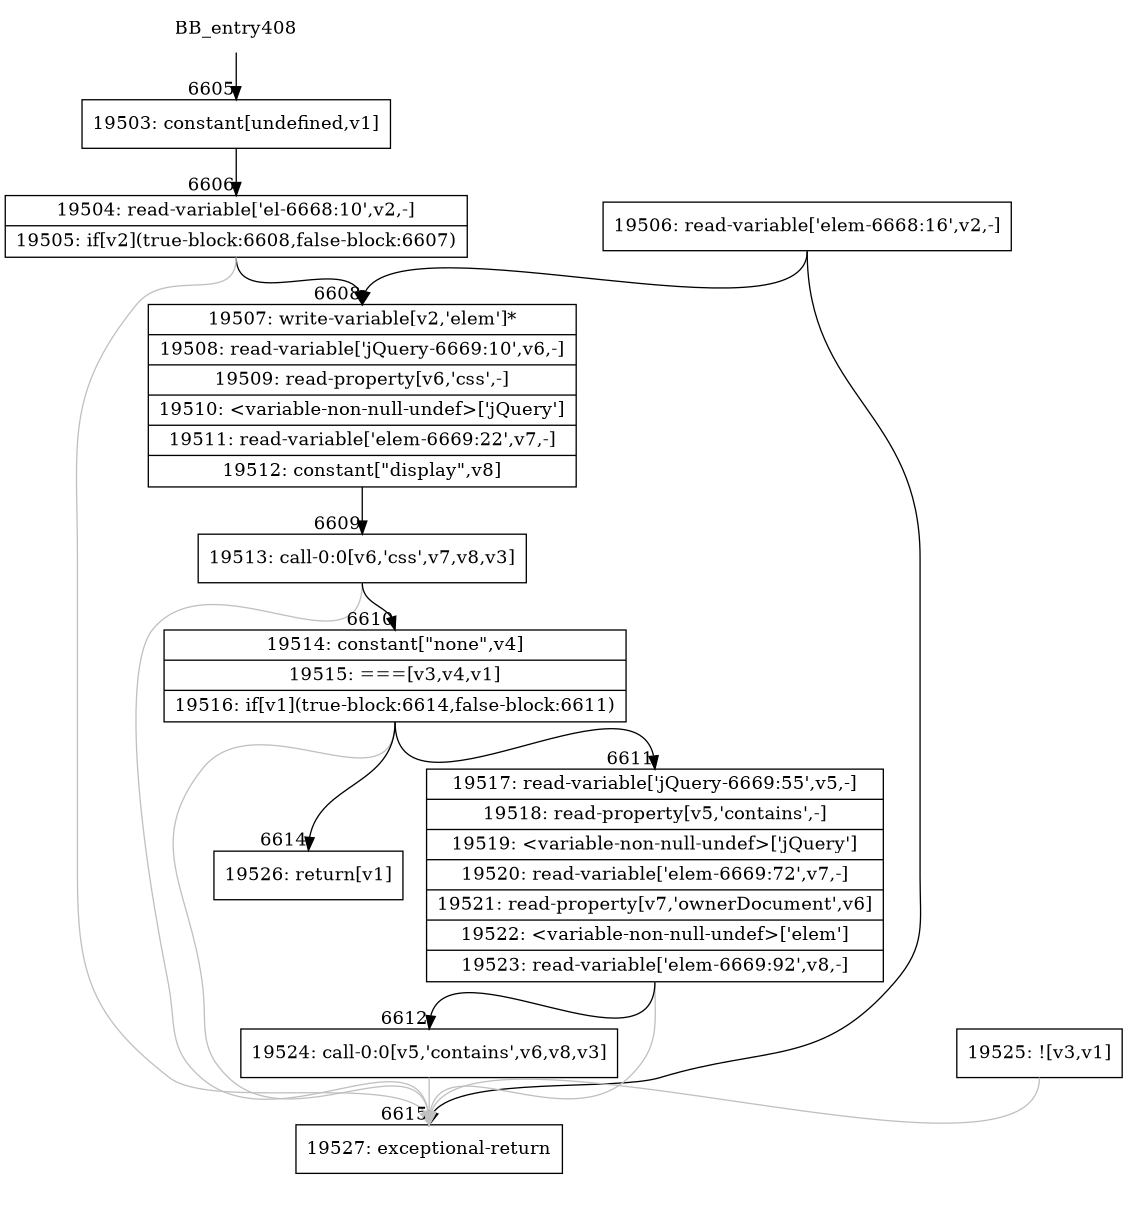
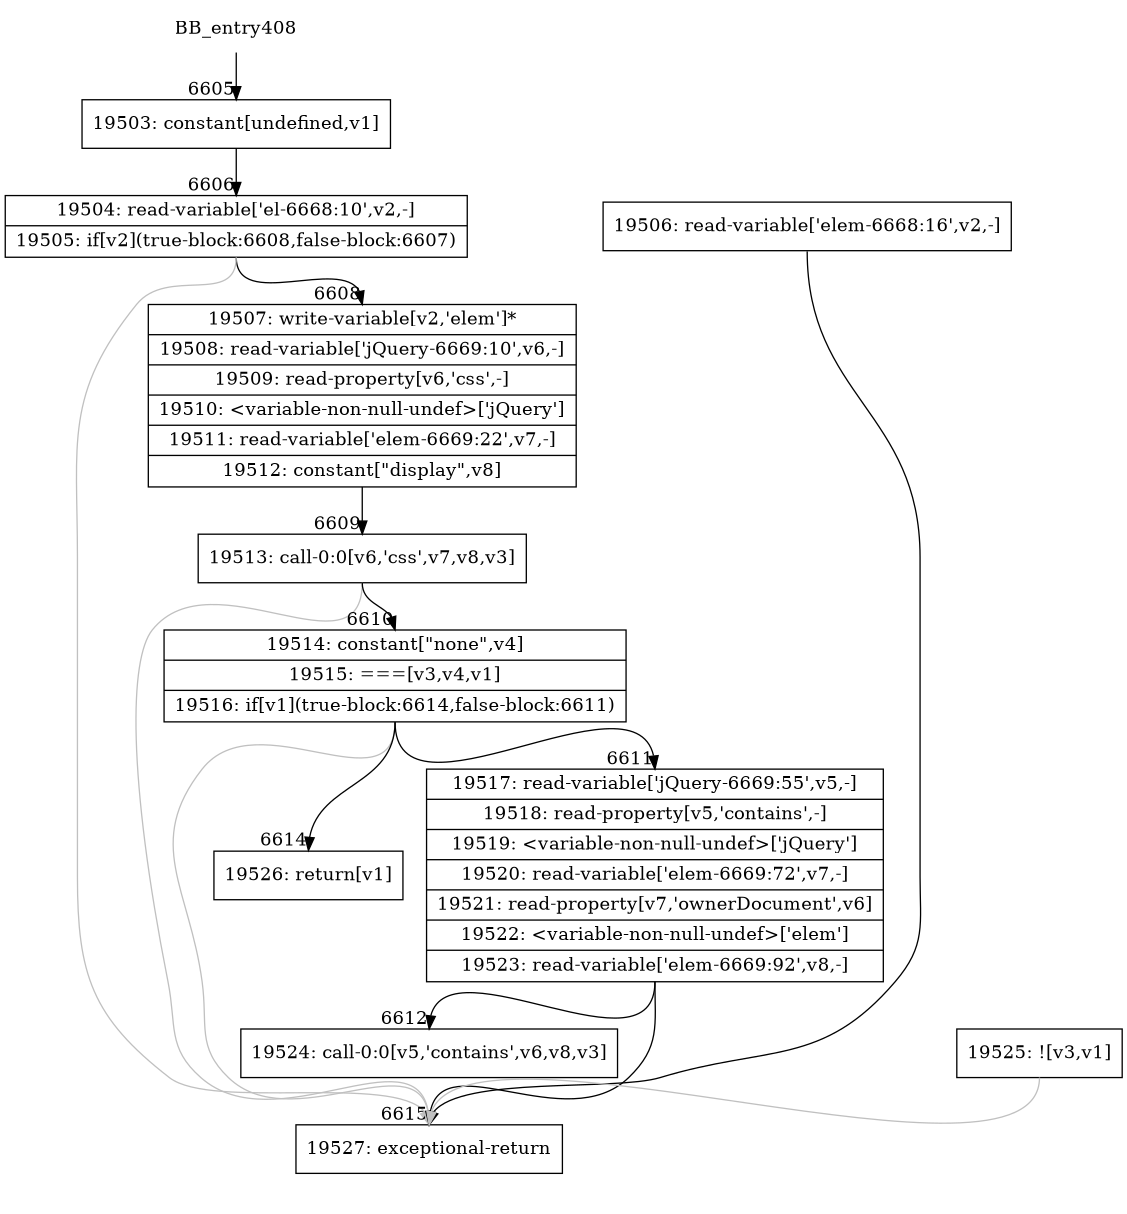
(591, 279) -> none
(429, 1095) -> none
(577, 1098) -> (577, 1098)
